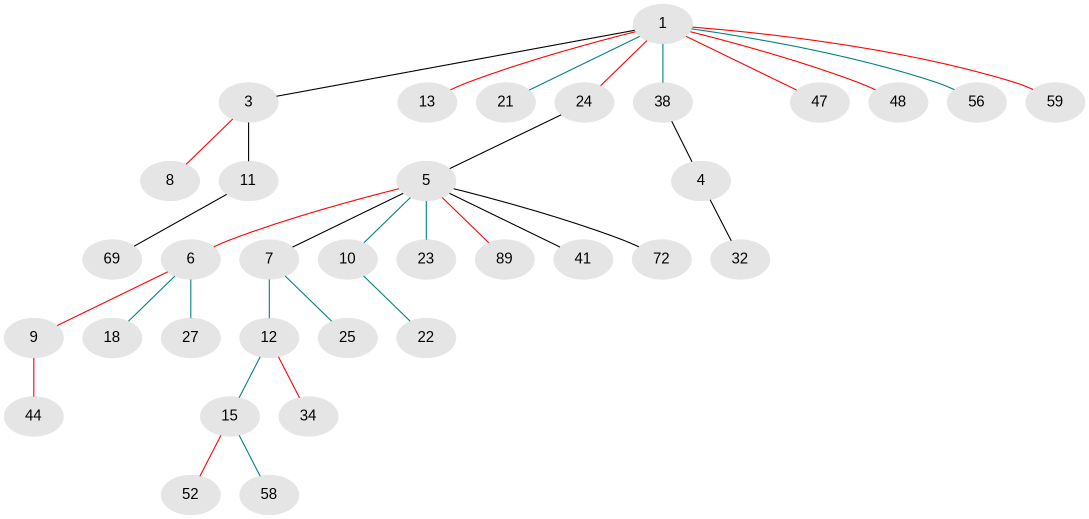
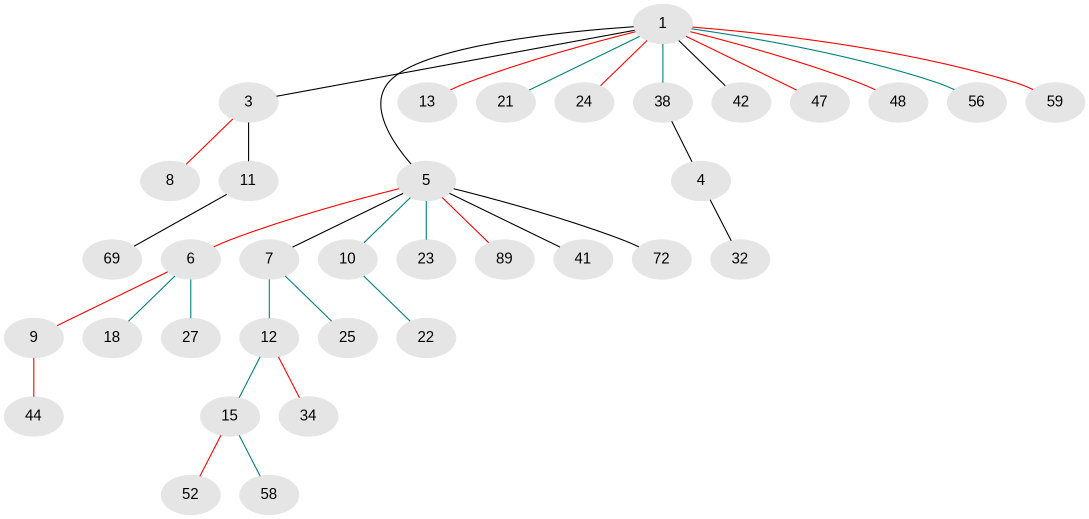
none -> (741, 102)
(505, 142) -> (462, 50)
